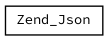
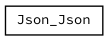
(54, 21) -> (54, 21)
